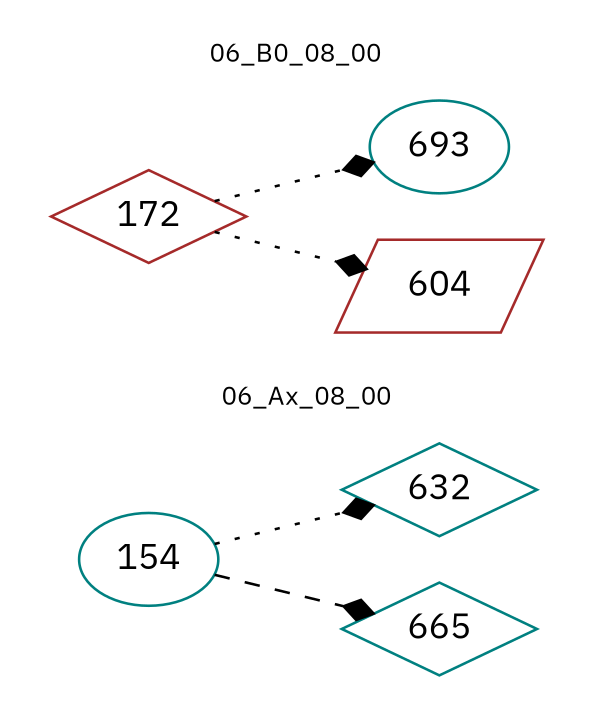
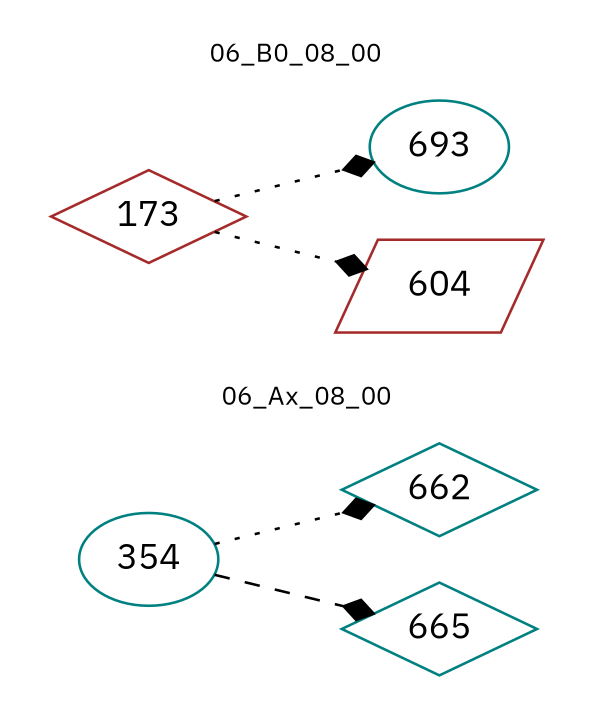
(149, 217) -> (149, 217)
(439, 490) -> (439, 490)
(149, 559) -> (149, 559)
